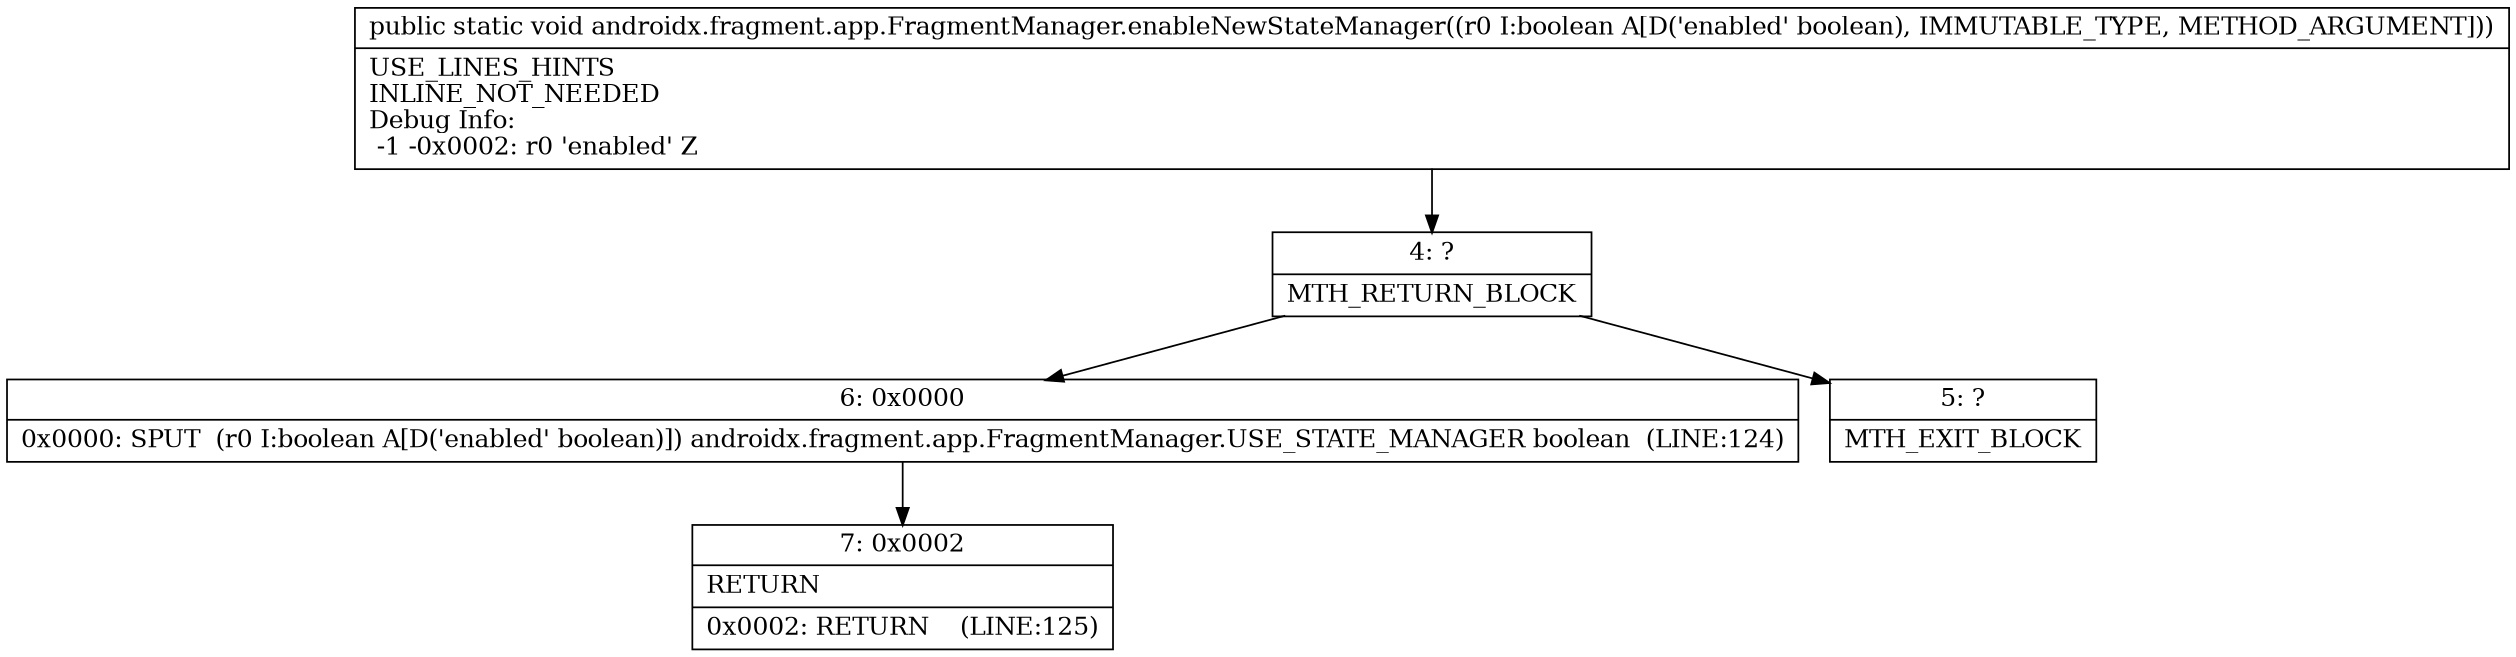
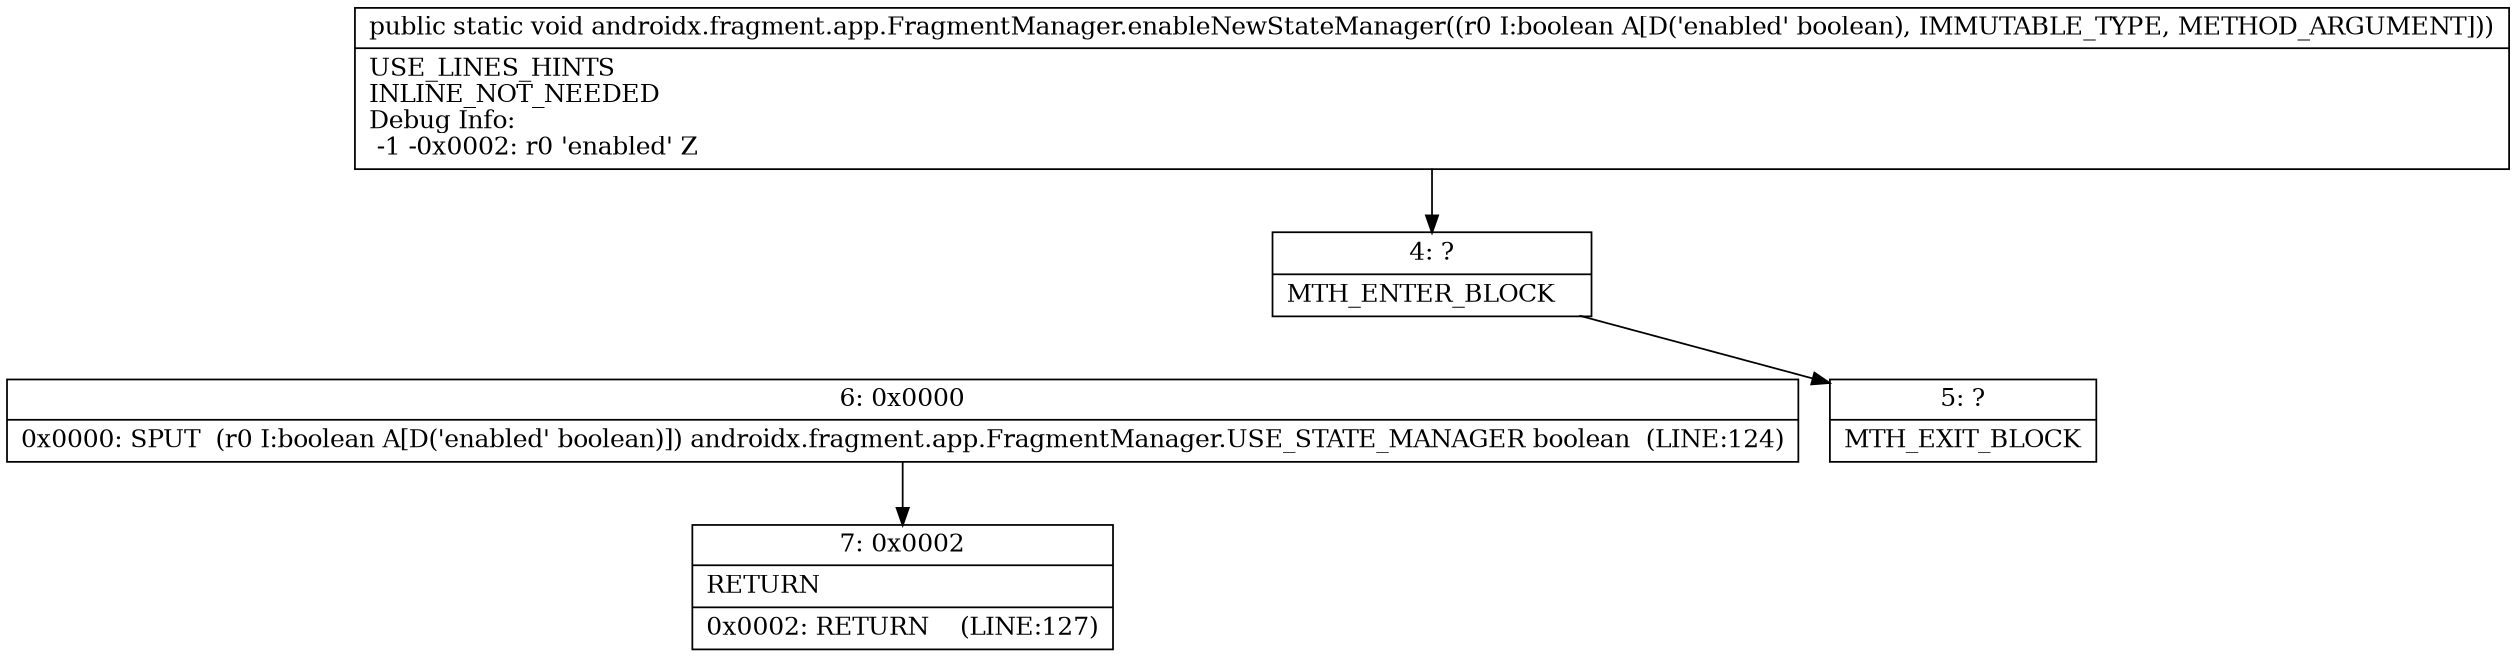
(1432, 294) -> (1422, 294)
(1174, 346) -> none
(903, 627) -> (903, 627)
